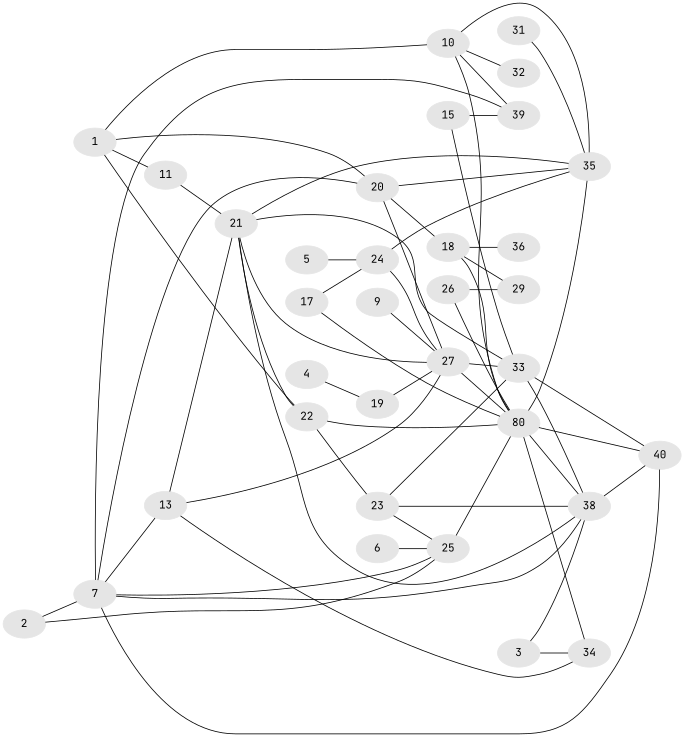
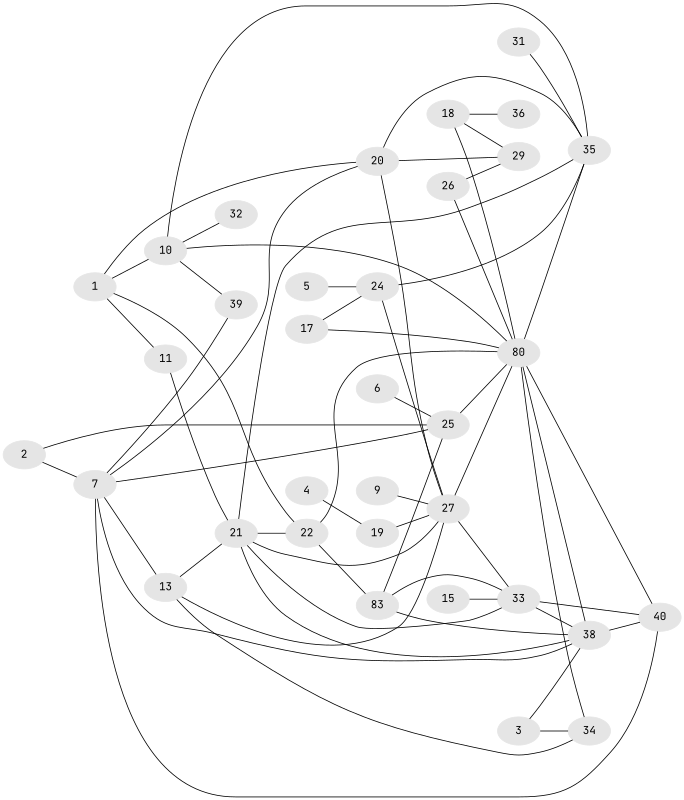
(484, 115) -> none
(413, 217) -> (448, 159)
(377, 506) -> (377, 605)
